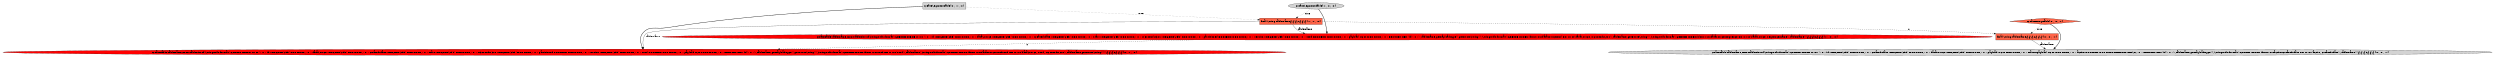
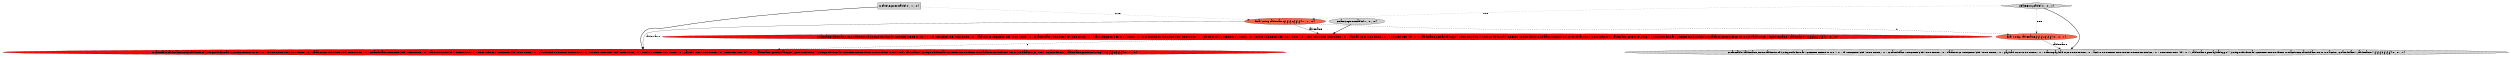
(1304, 13) -> (1658, 9)
(1291, 21) -> (1285, 21)
(2045, 21) -> (2036, 6)
(2027, 37) -> (2036, 37)
